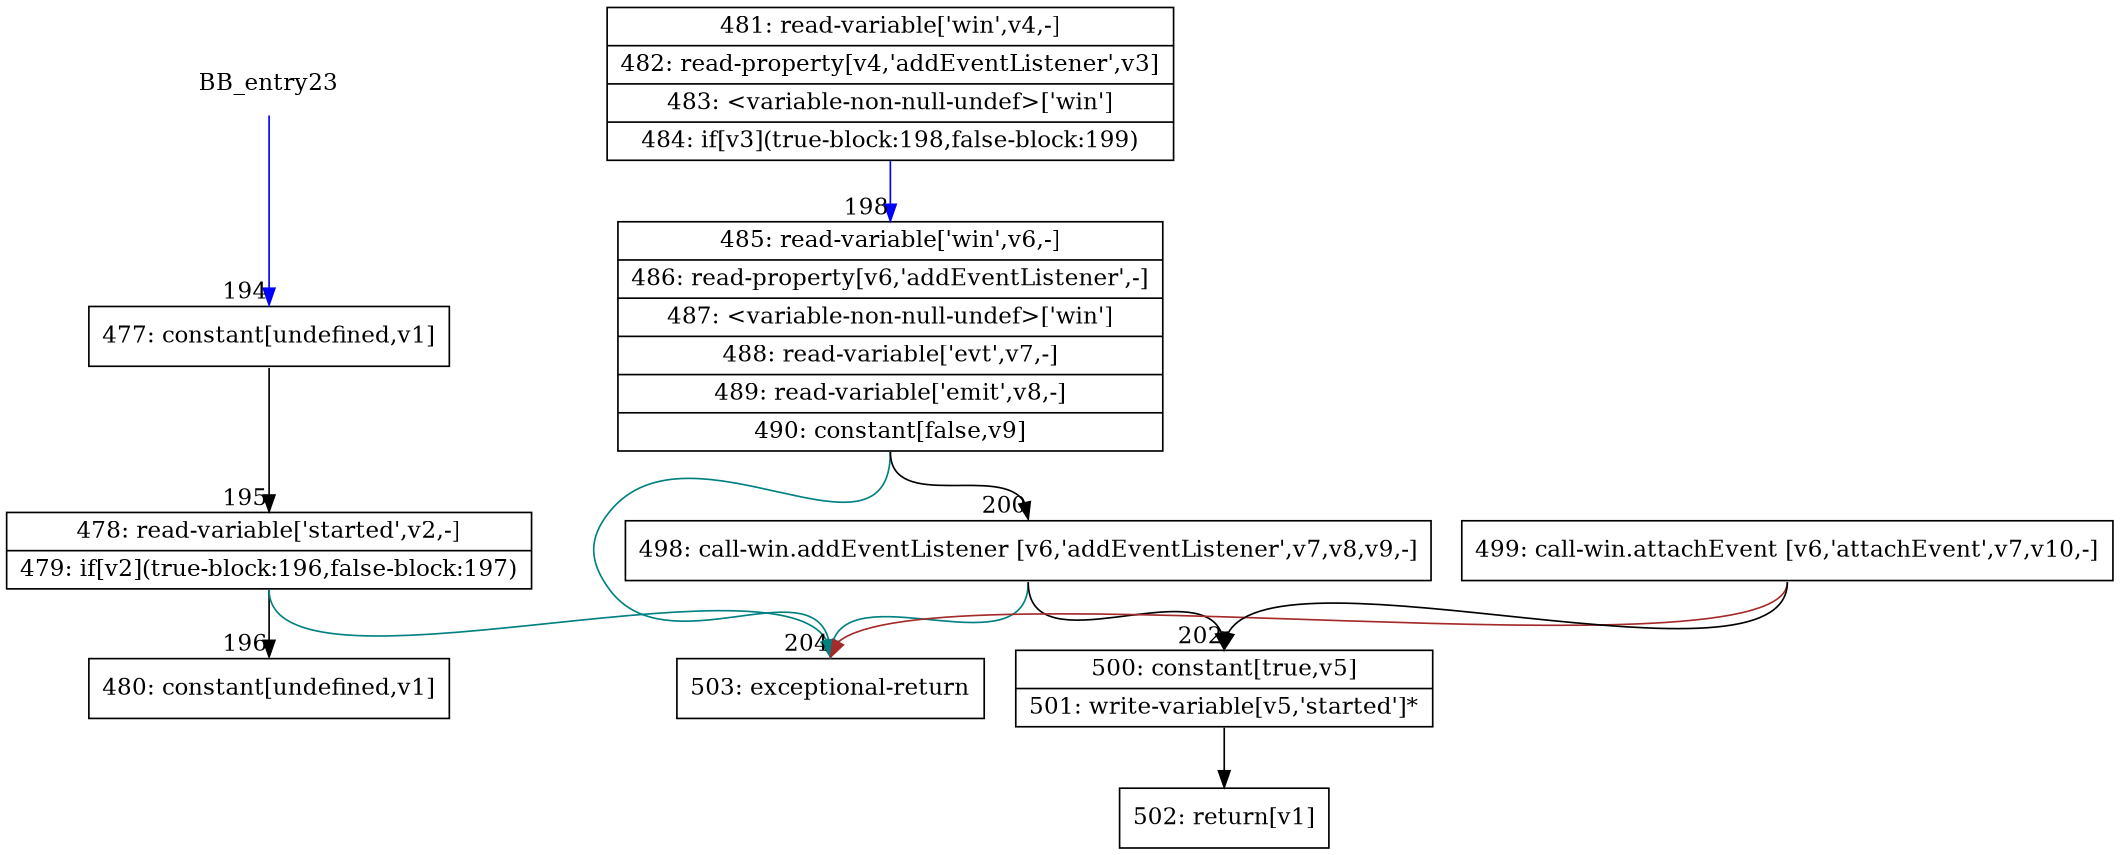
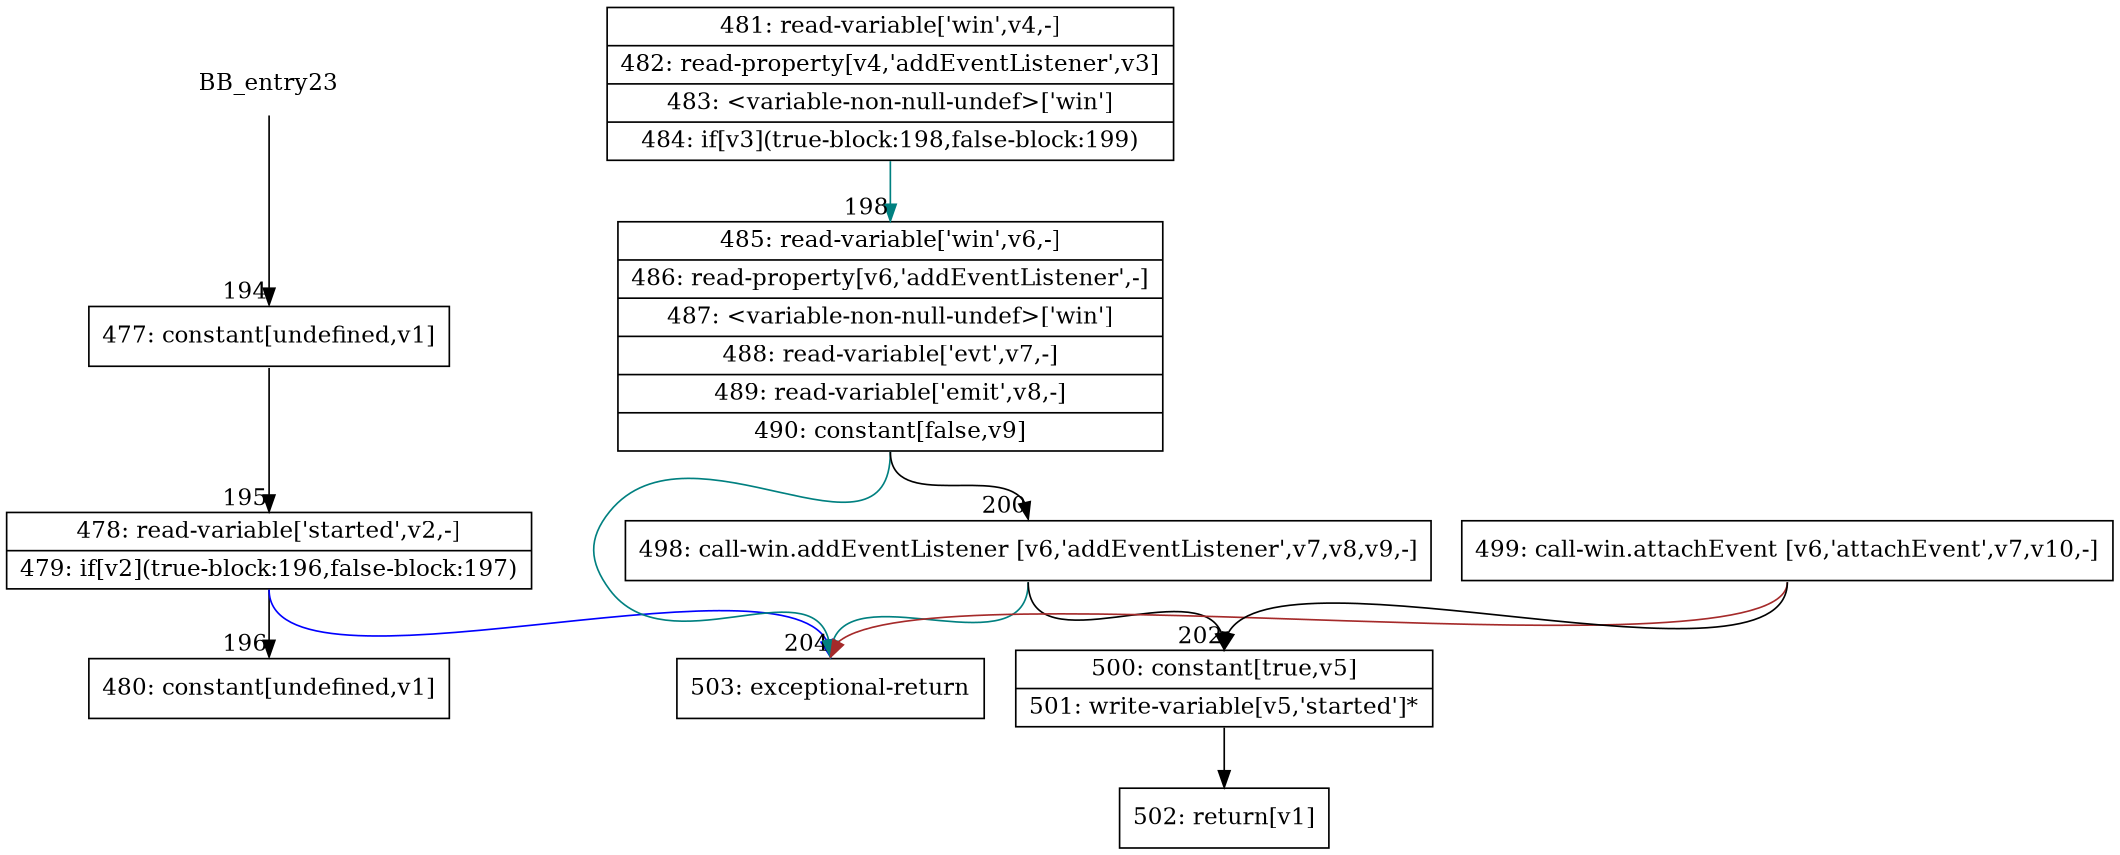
(890, 183) -> (890, 183)
(269, 202) -> (269, 202)
(542, 624) -> (542, 624)
